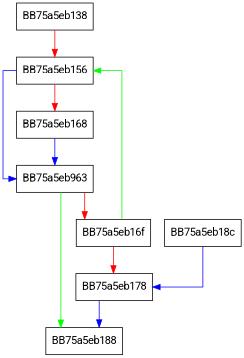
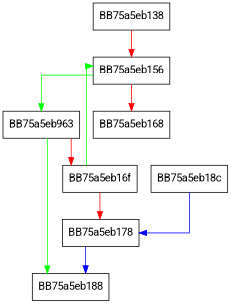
(3, 121) -> (53, 75)
(55, 148) -> none
